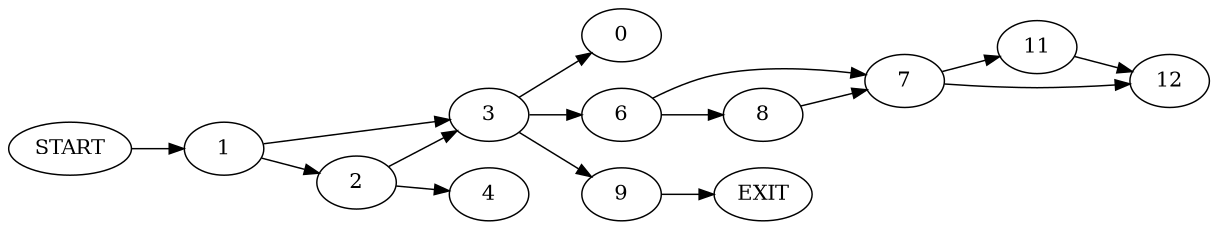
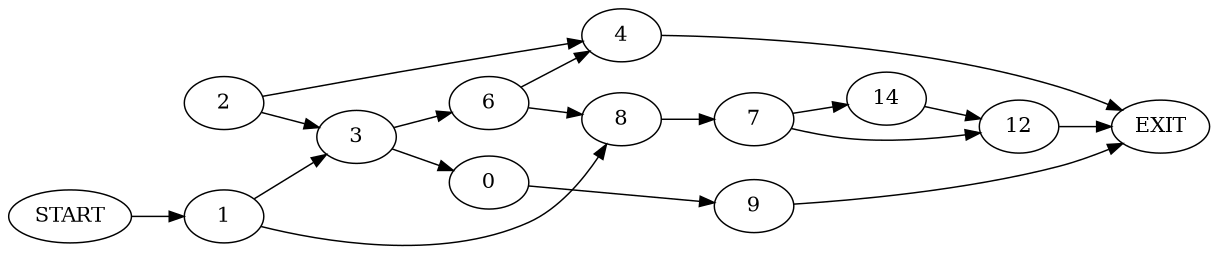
(1037, 47) -> (887, 99)
none -> (888, 52)
(750, 70) -> (549, 73)
none -> (1078, 127)
(549, 151) -> (614, 194)
(283, 164) -> (444, 243)
